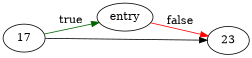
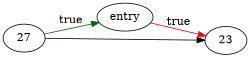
(180, 21) -> (179, 22)
(24, 38) -> (24, 38)
